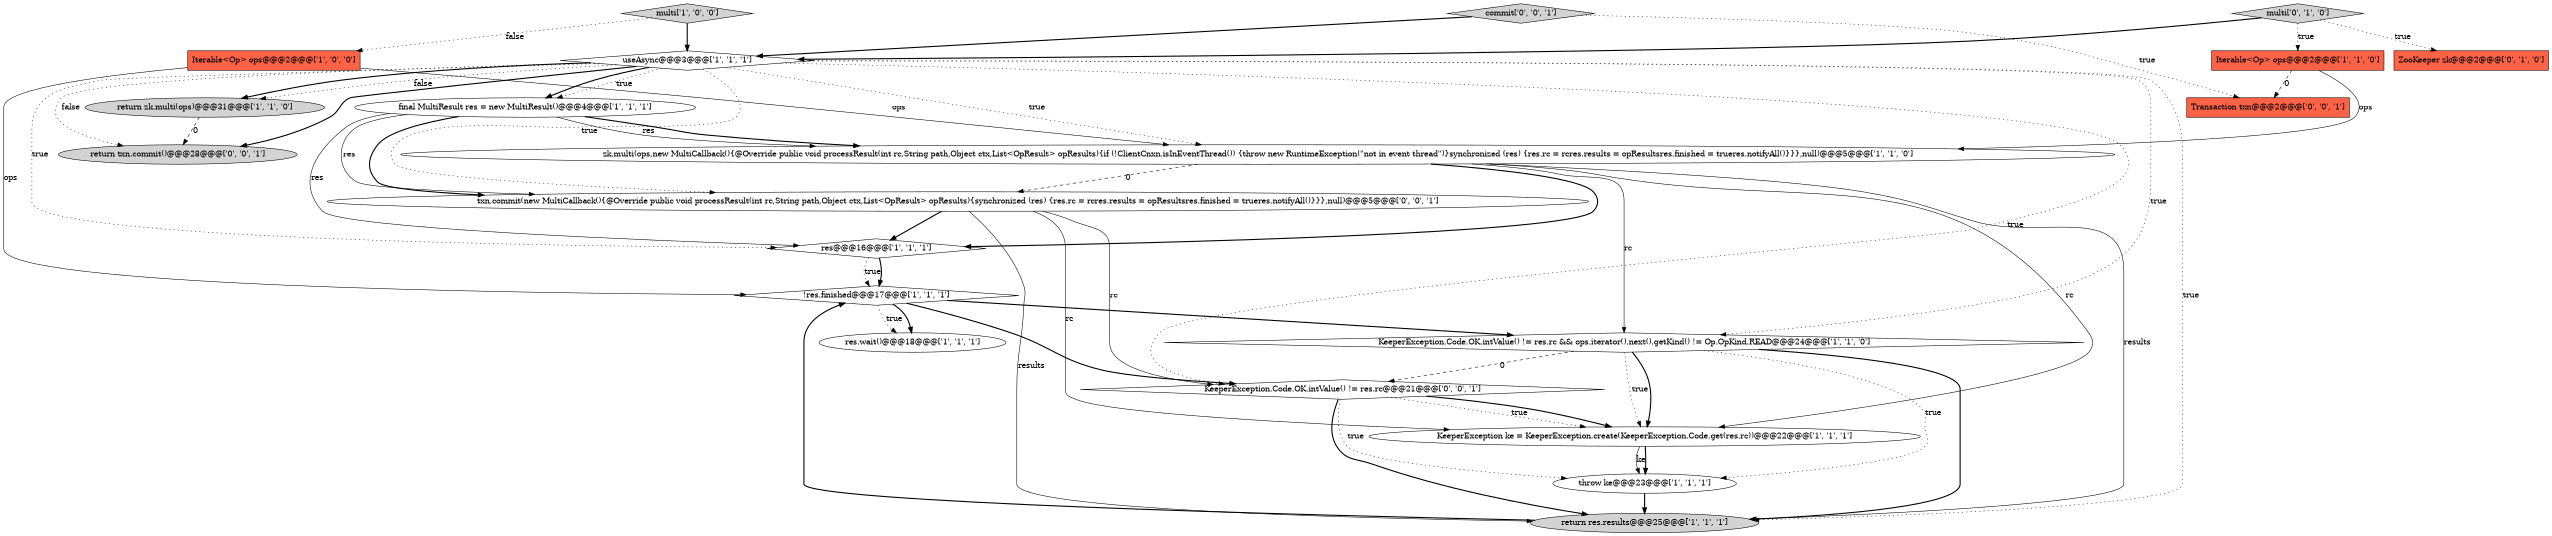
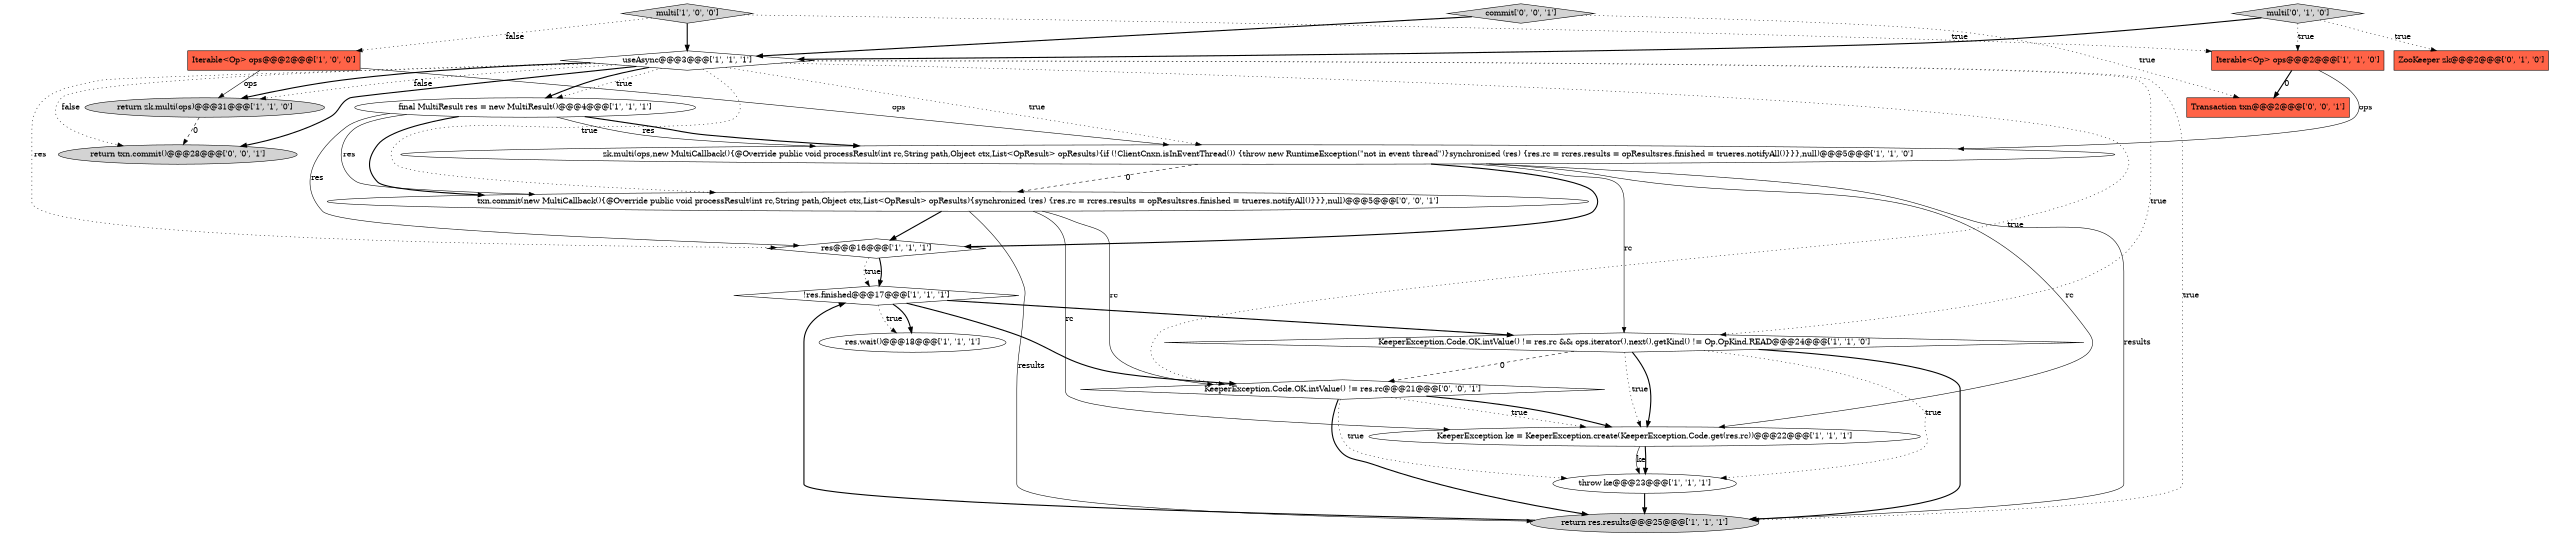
none -> (1475, 28)
(2284, 82) -> (2284, 82)
(40, 155) -> (40, 155)
(203, 281) -> (242, 83)
